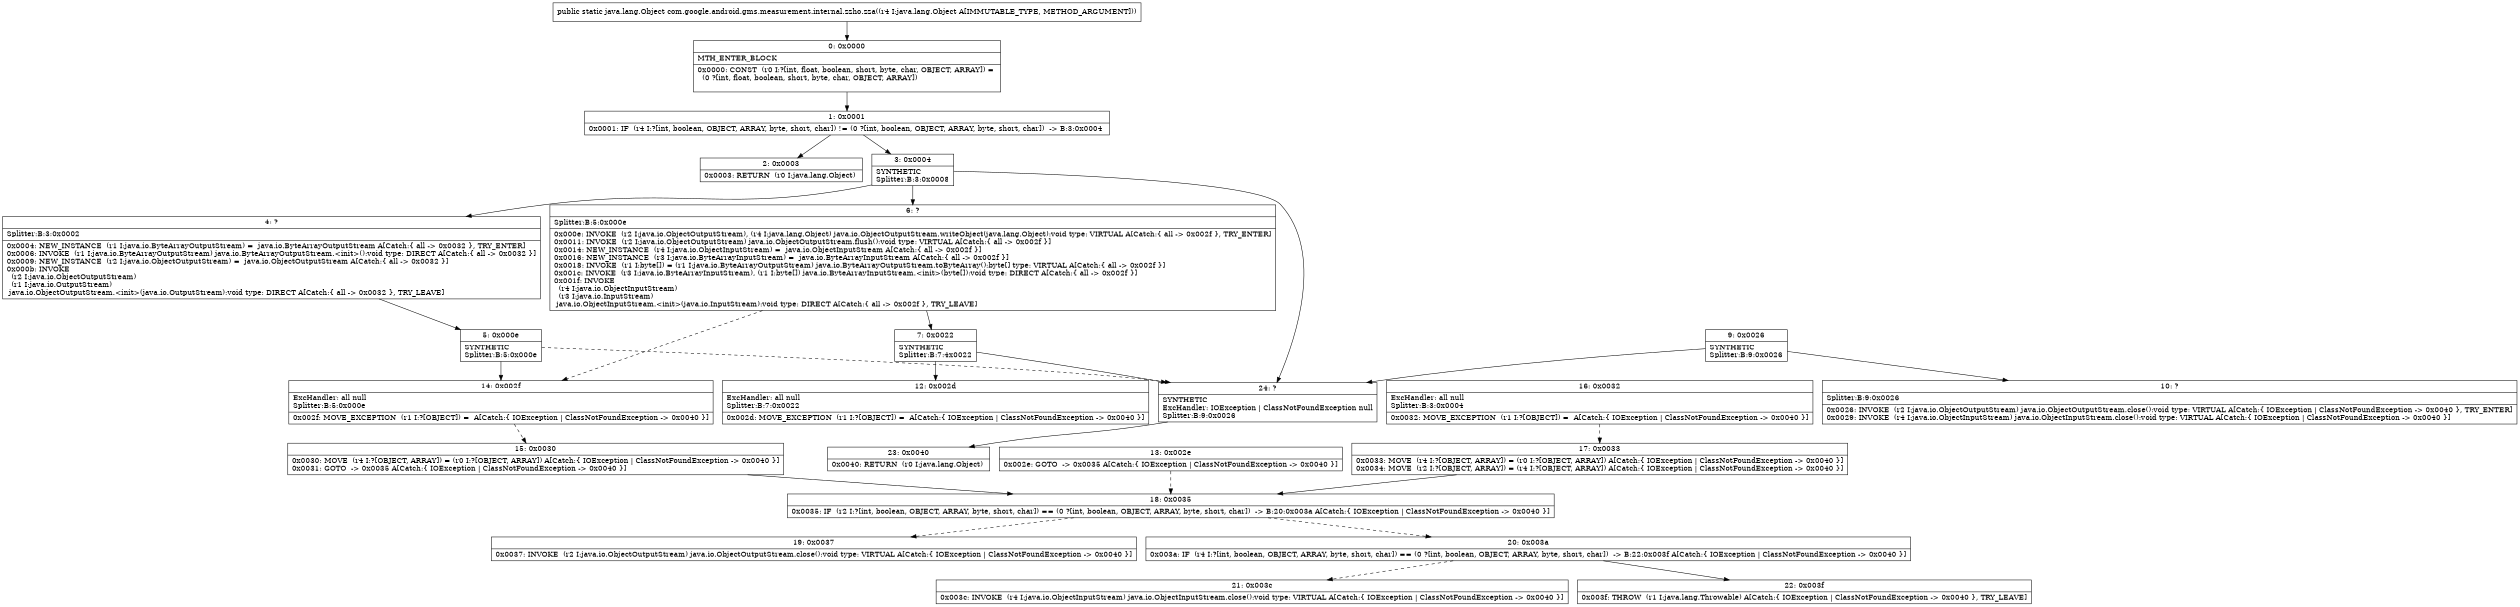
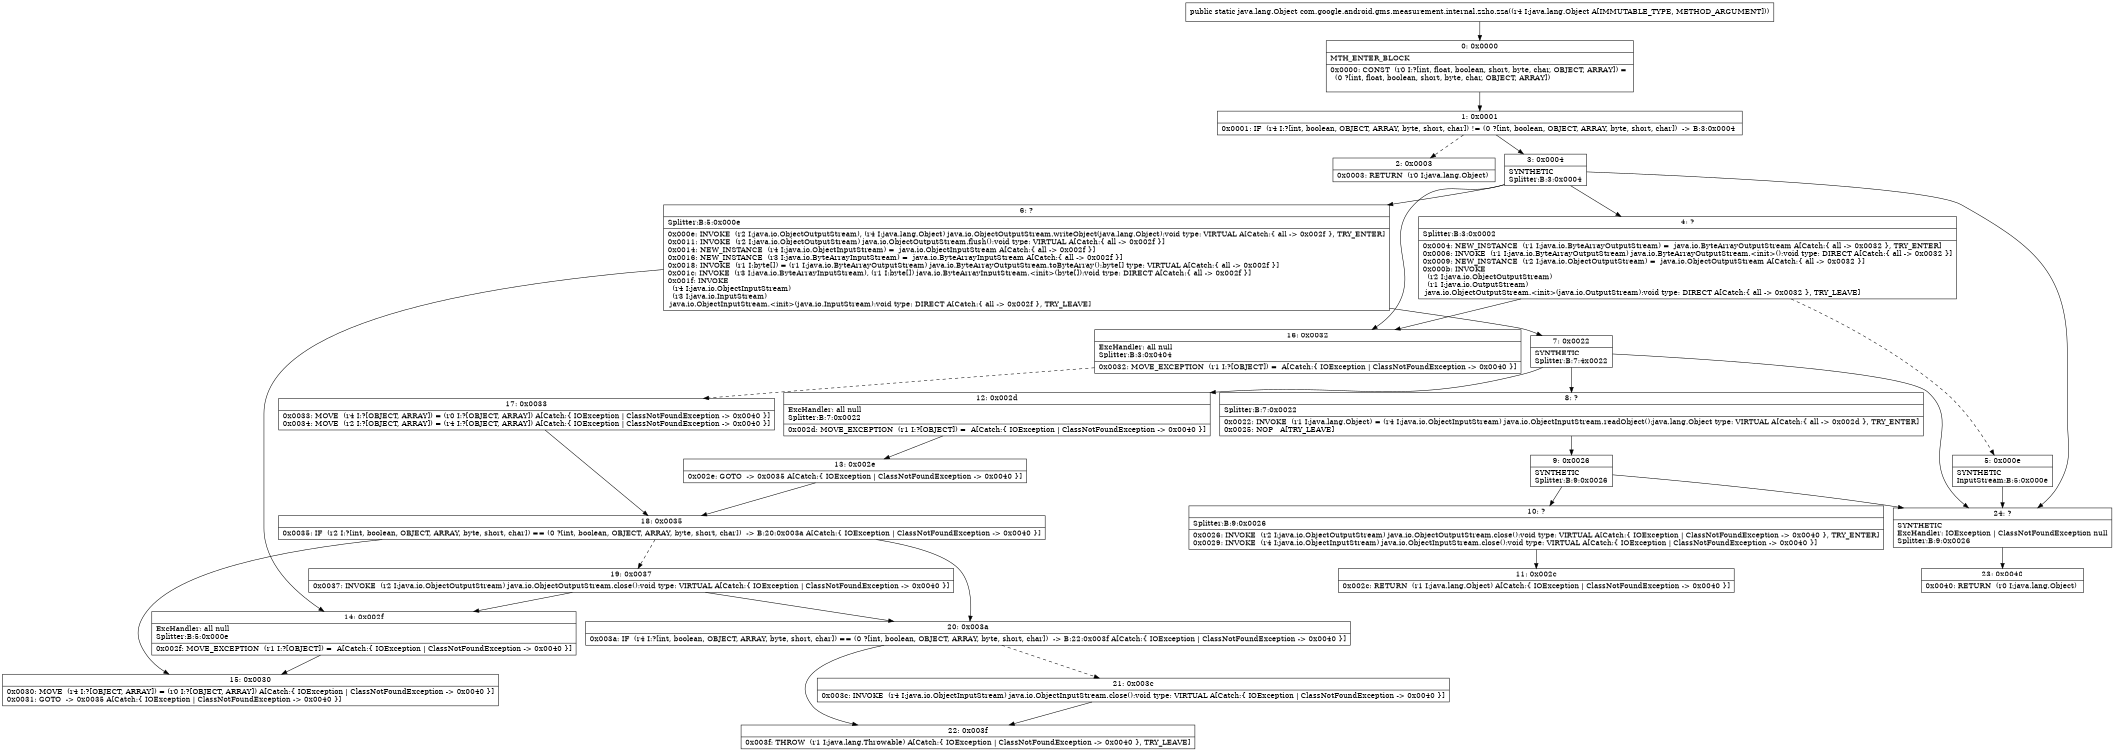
(816, 145) -> (1449, 145)
(913, 180) -> (1546, 180)
none -> (1403, 222)
(417, 313) -> (1903, 360)
none -> (1461, 314)
(665, 345) -> (339, 333)
(501, 355) -> (2003, 480)
(854, 360) -> (2003, 495)
(501, 368) -> (526, 601)
(1428, 406) -> (1136, 355)
none -> (1572, 414)
(519, 431) -> (303, 664)
none -> (916, 447)
(1171, 480) -> (761, 499)
(878, 484) -> (224, 569)
(1347, 527) -> (943, 558)
none -> (1536, 580)
none -> (797, 606)
none -> (1053, 713)
